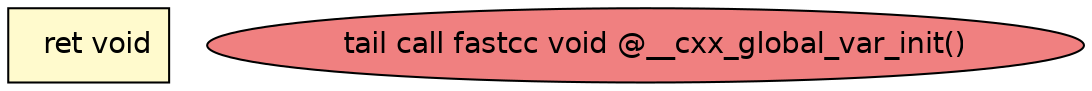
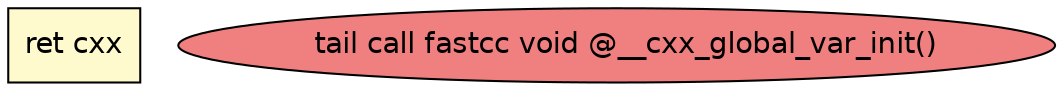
(89, 45) -> (74, 45)
